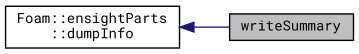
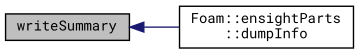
(212, 27) -> (162, 27)
